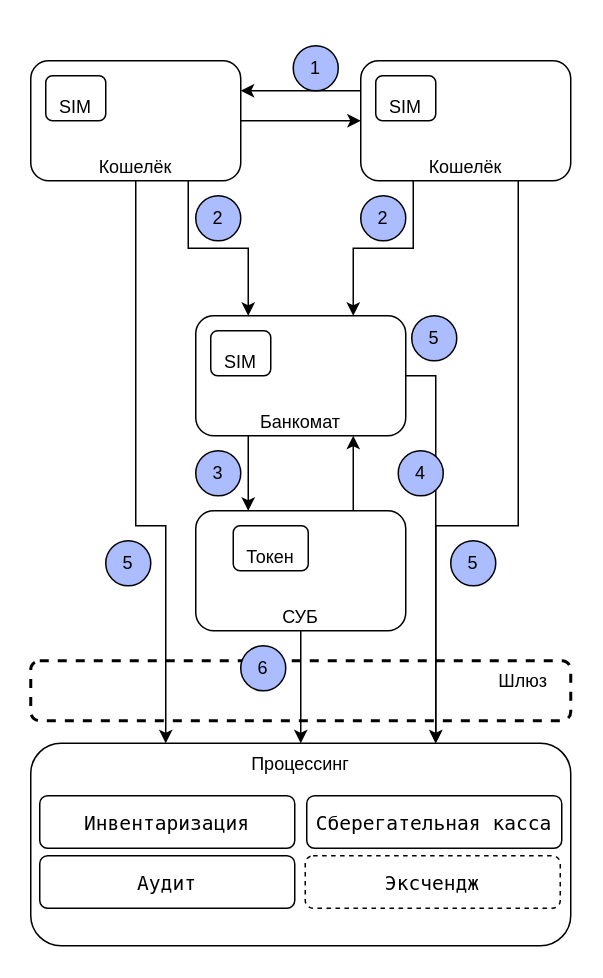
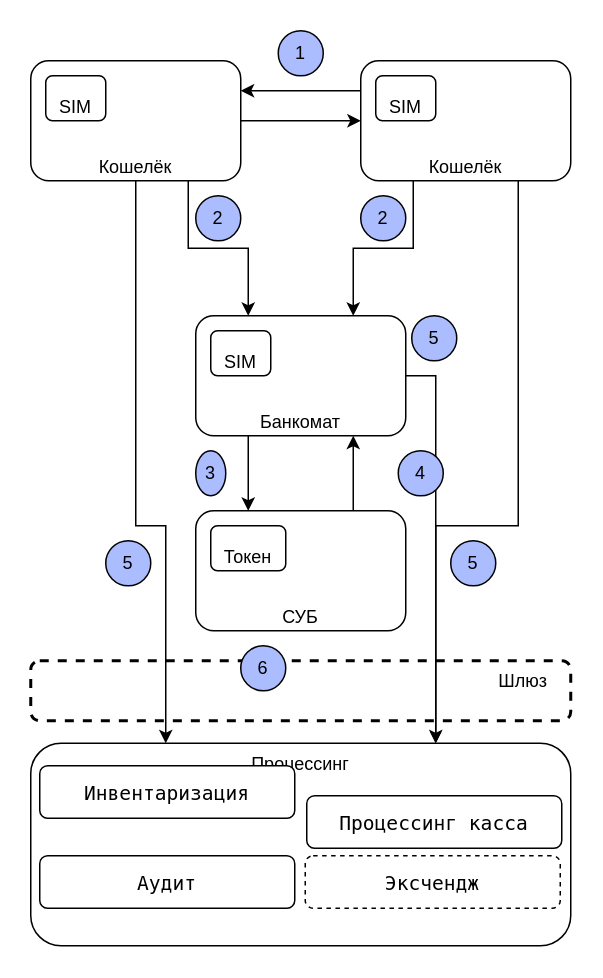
(316, 68) -> (301, 53)
(218, 473) -> (211, 473)
(271, 548) -> (248, 548)
(301, 682) -> none
(167, 822) -> (167, 792)
(434, 823) -> (434, 823)
